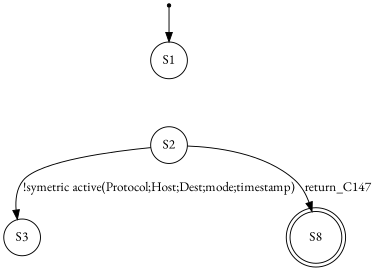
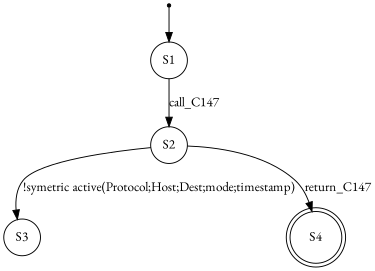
none -> (169, 98)
(316, 237) -> (316, 237)
